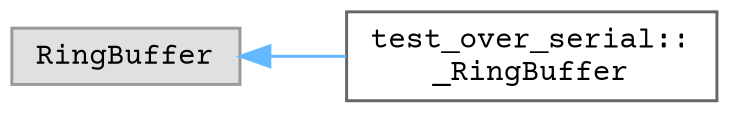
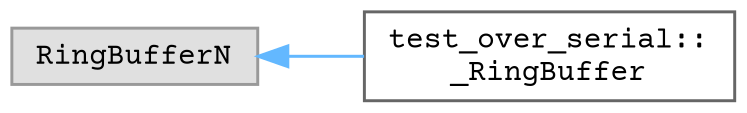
(126, 56) -> (135, 56)
